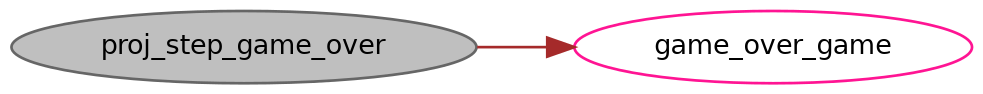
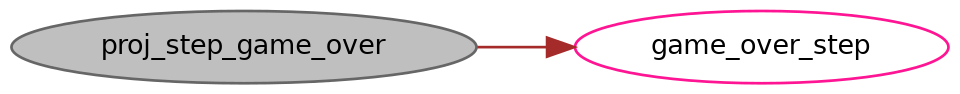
(773, 47) -> (762, 47)
